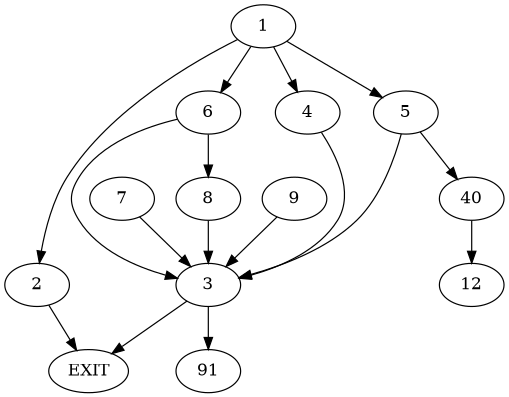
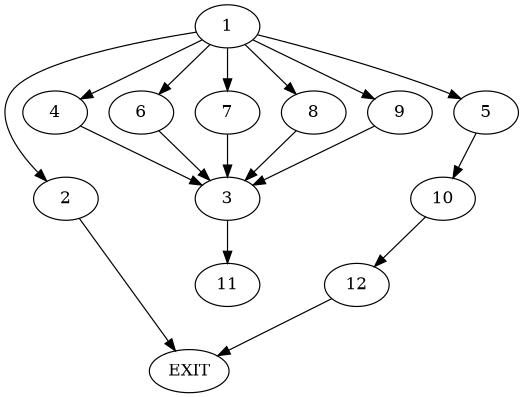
none -> (228, 64)
none -> (308, 67)
(208, 150) -> (266, 65)
(472, 199) -> (443, 199)
(349, 227) -> none
(155, 324) -> (280, 324)
(208, 371) -> (228, 285)
